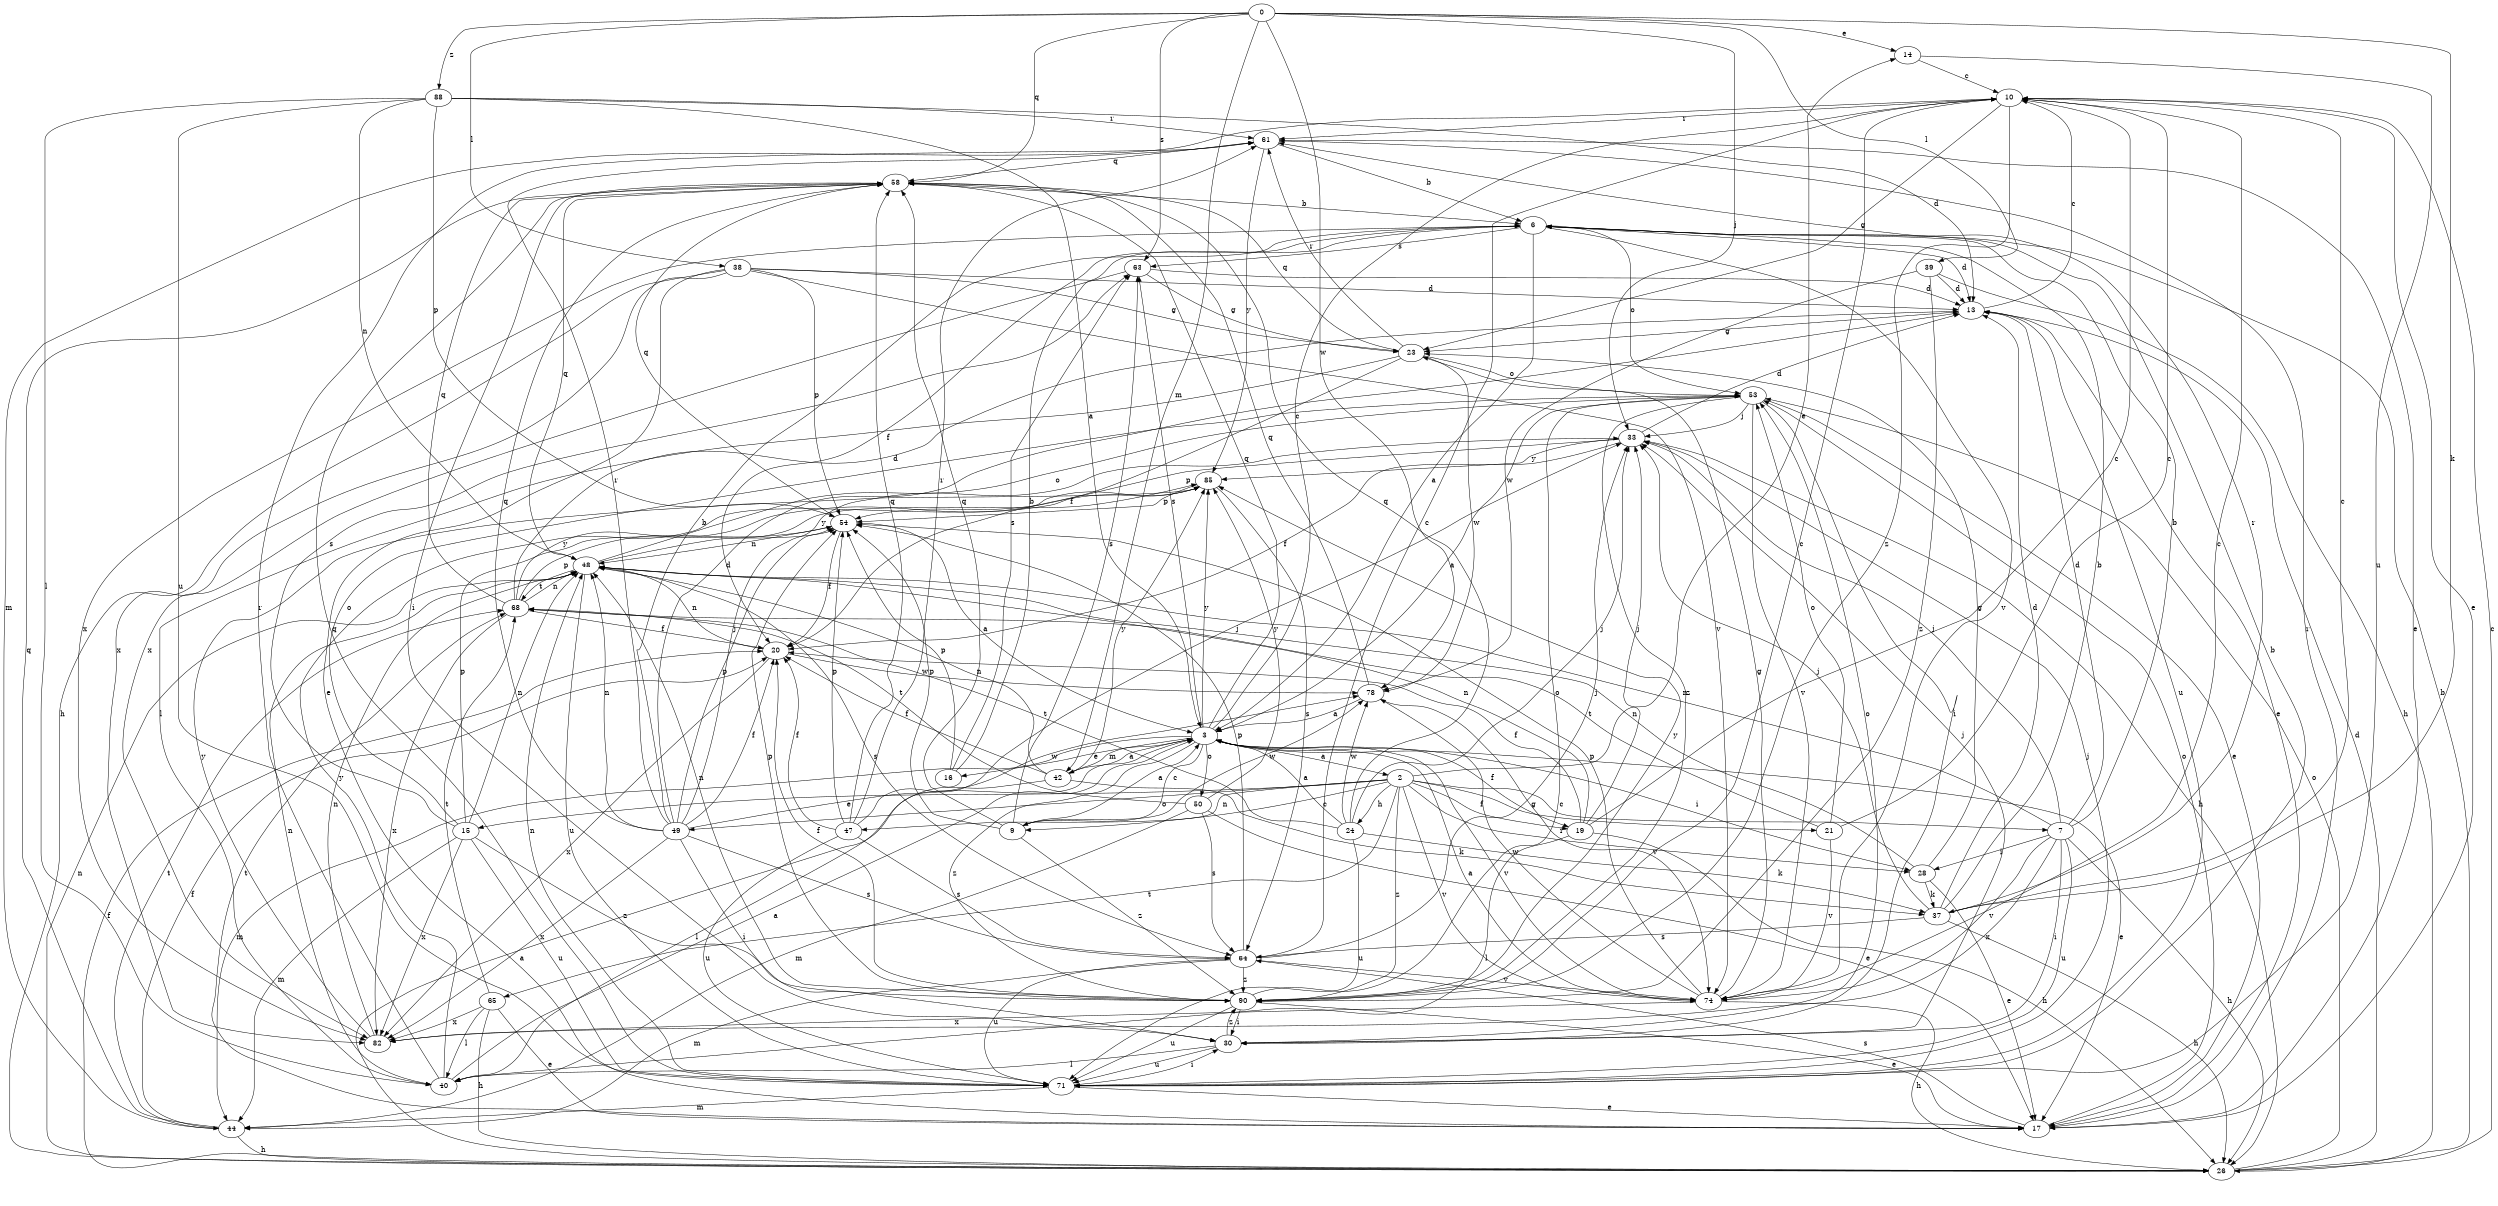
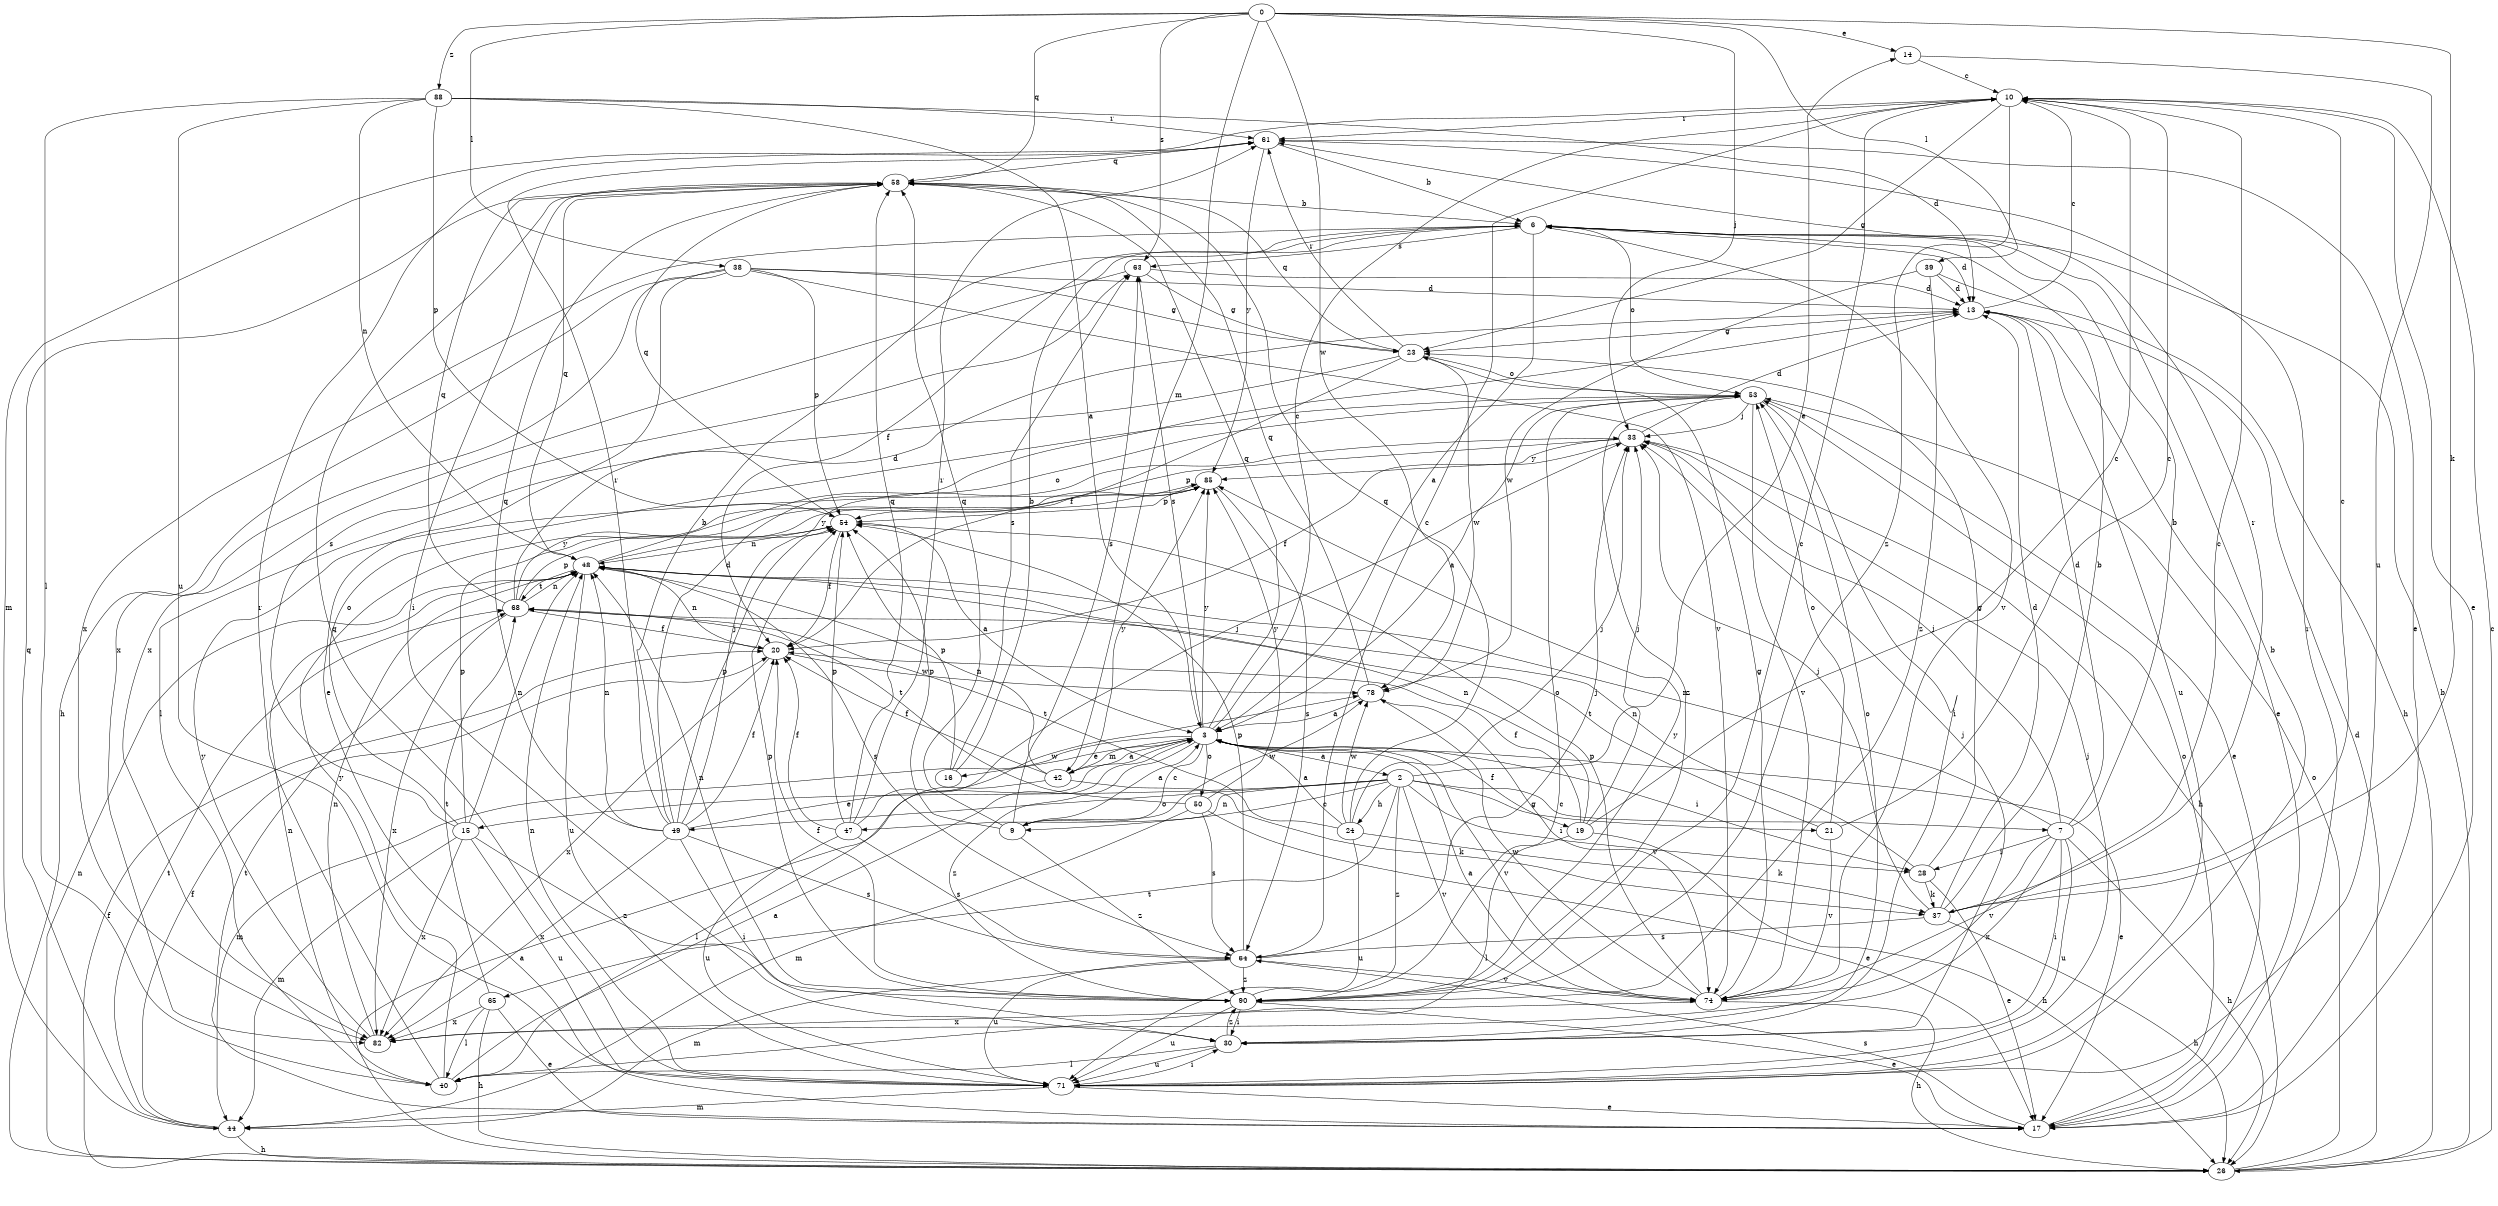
(1480, 814) -> none
